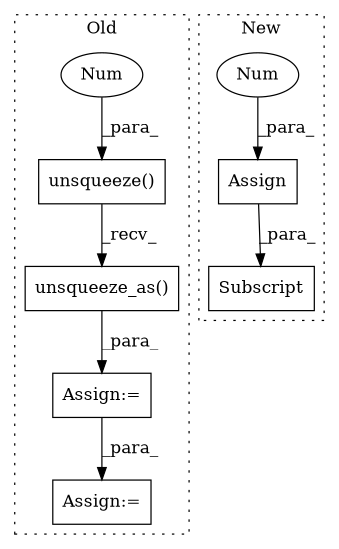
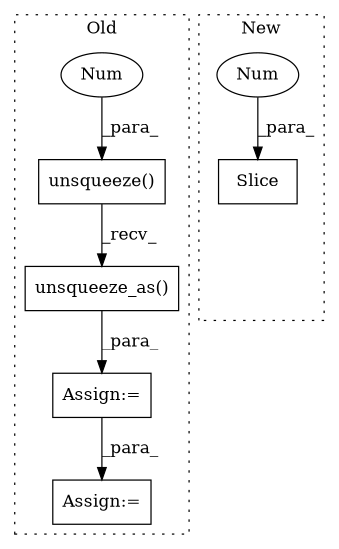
(258, 182) -> (258, 182)
(262, 289) -> none
